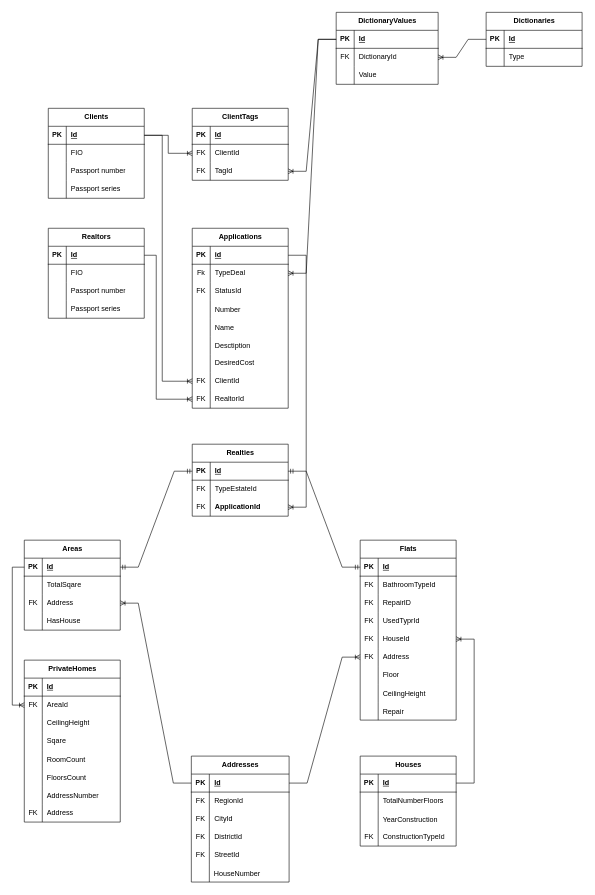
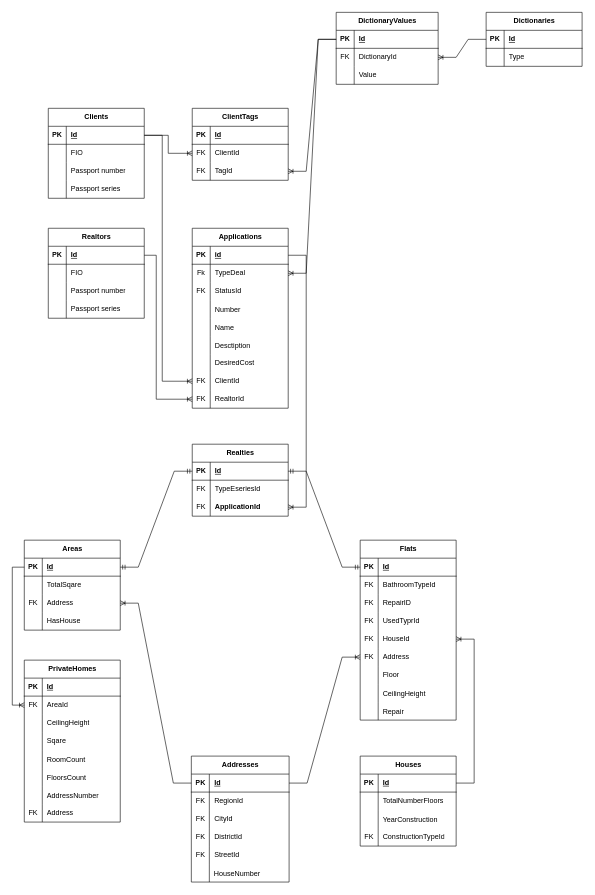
(239, 489) -> (240, 489)
